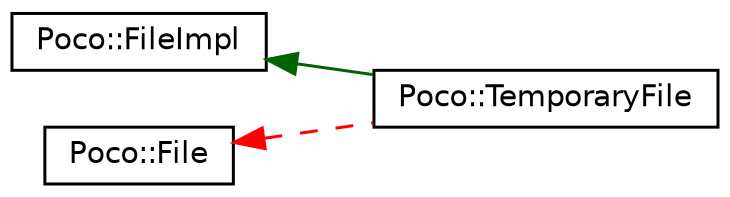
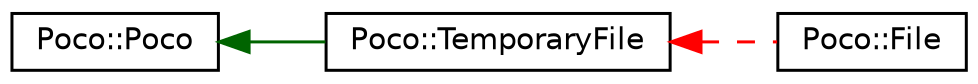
(139, 42) -> (115, 42)
(319, 130) -> (739, 42)
